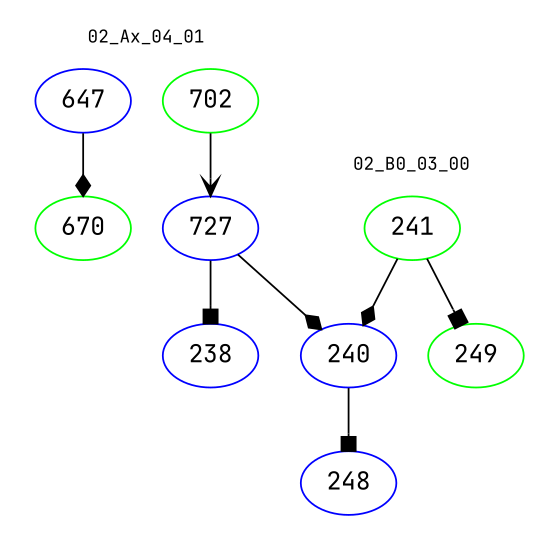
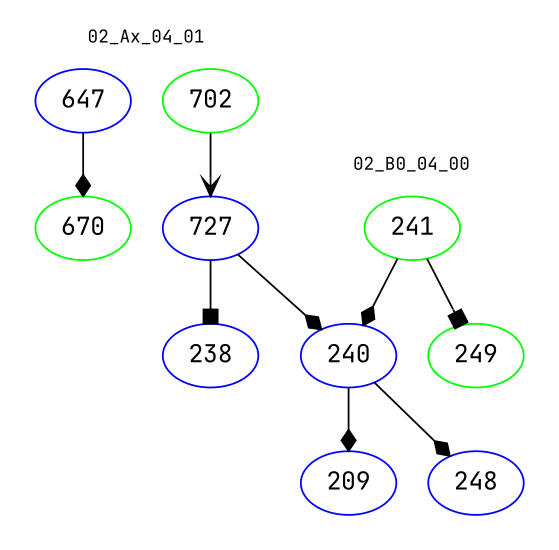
(412, 165) -> (412, 165)
(349, 411) -> (404, 412)
none -> (349, 483)
